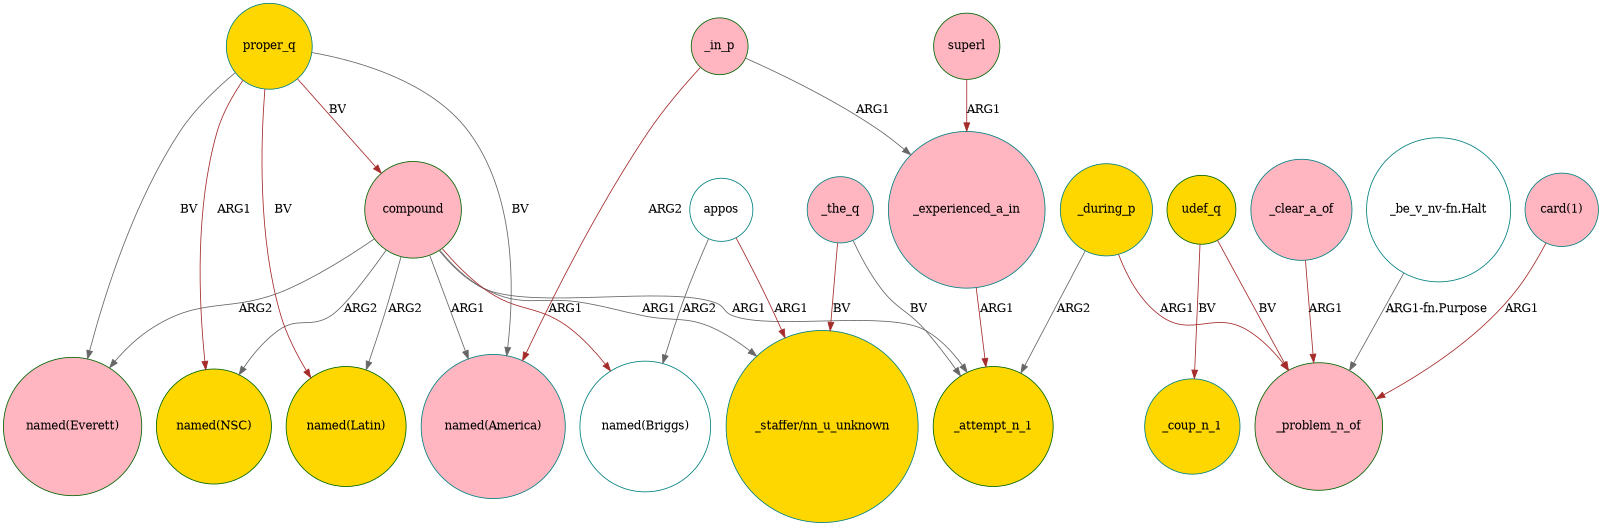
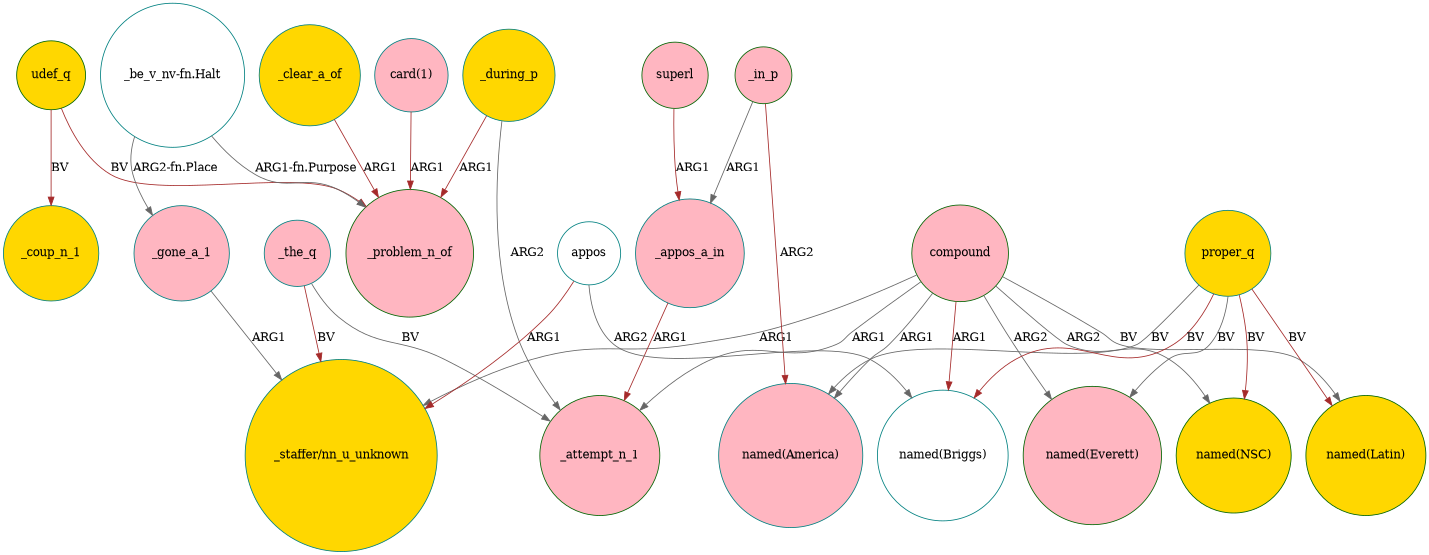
(337, 123) -> (1117, 357)
(234, 210) -> (1256, 338)
(967, 210) -> (690, 253)
(1301, 210) -> (310, 75)
none -> (182, 253)
(405, 309) -> (1128, 338)
(993, 427) -> (600, 456)
